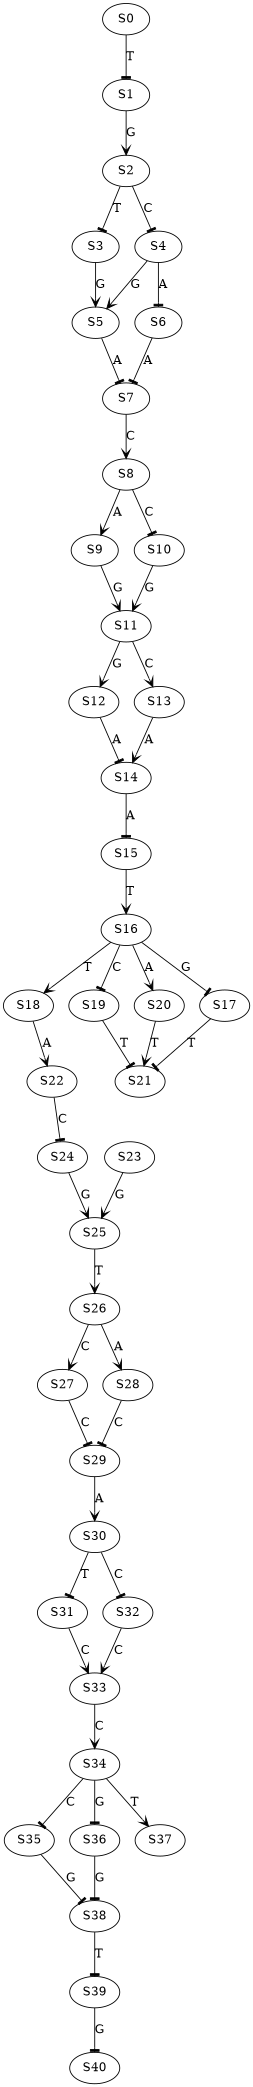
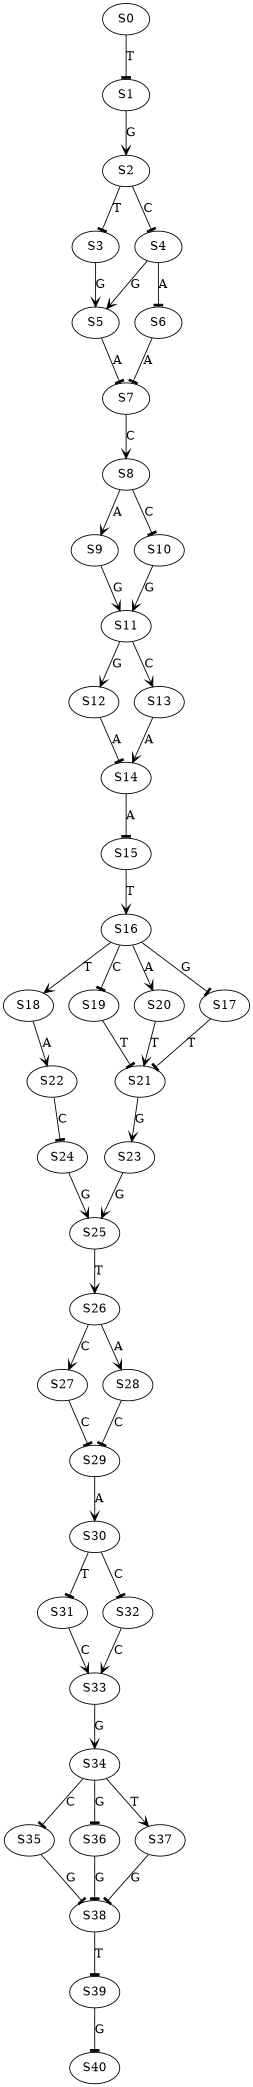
none -> (135, 1115)
(100, 1727) -> (100, 1727)
none -> (129, 1877)
